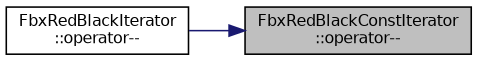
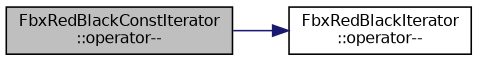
(209, 31) -> (253, 31)
